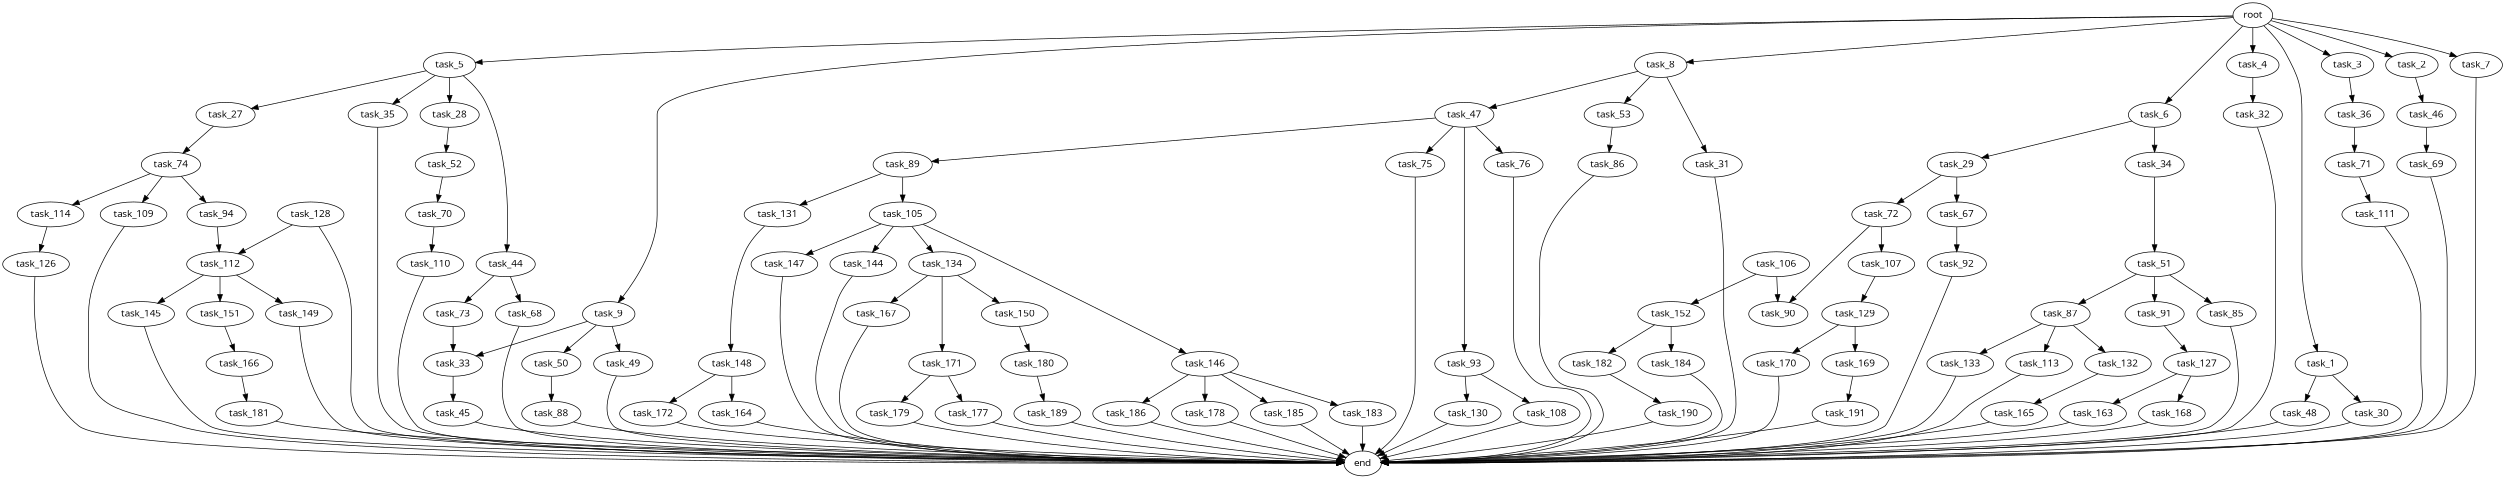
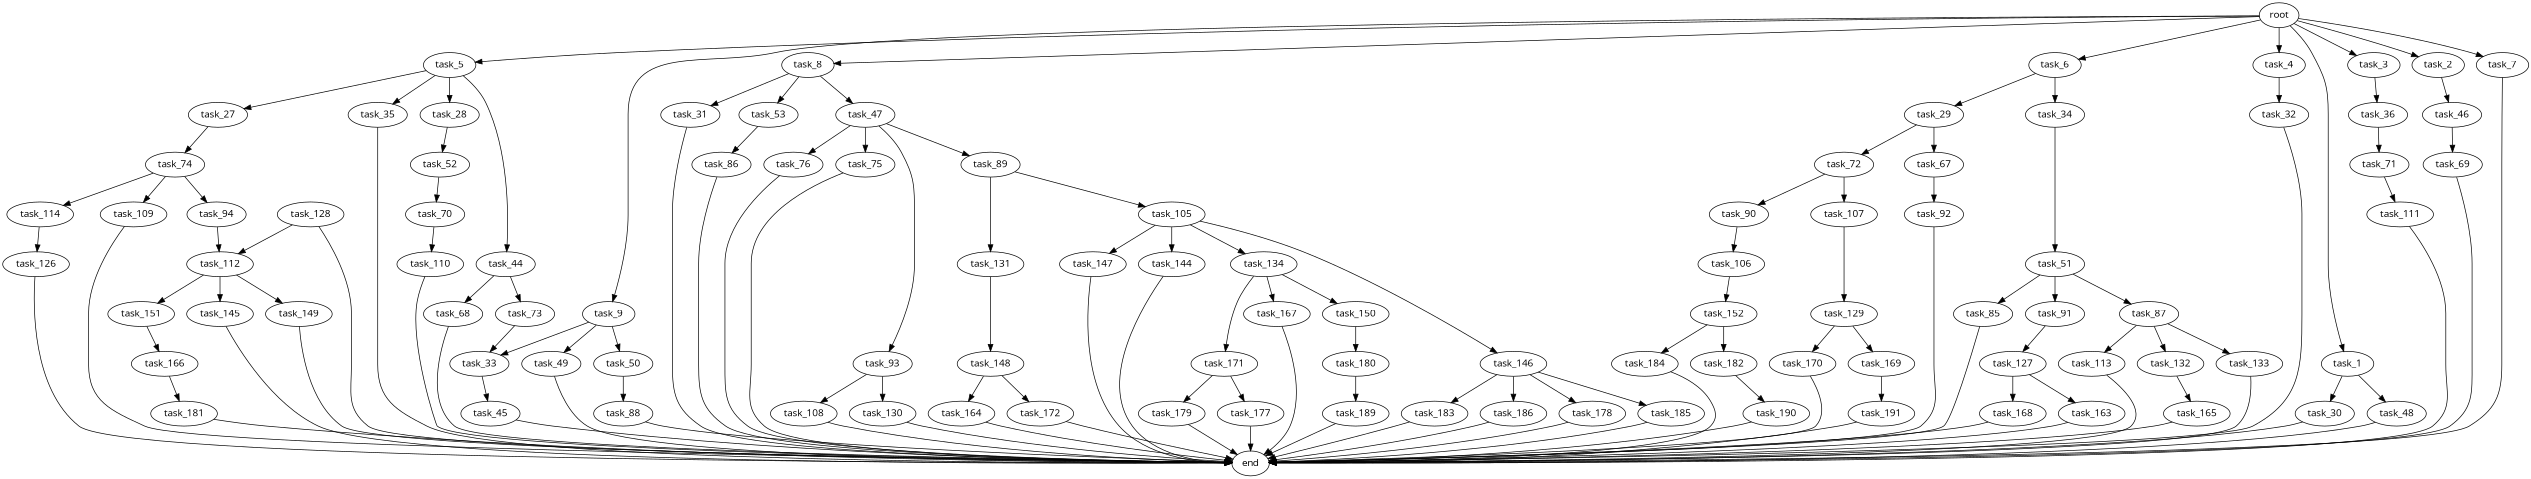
(1777, 286) -> (1736, 236)
